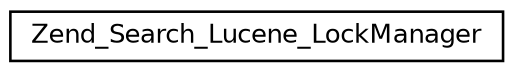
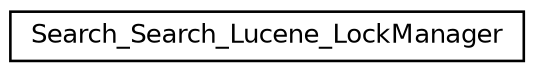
(257, 36) -> (267, 36)
